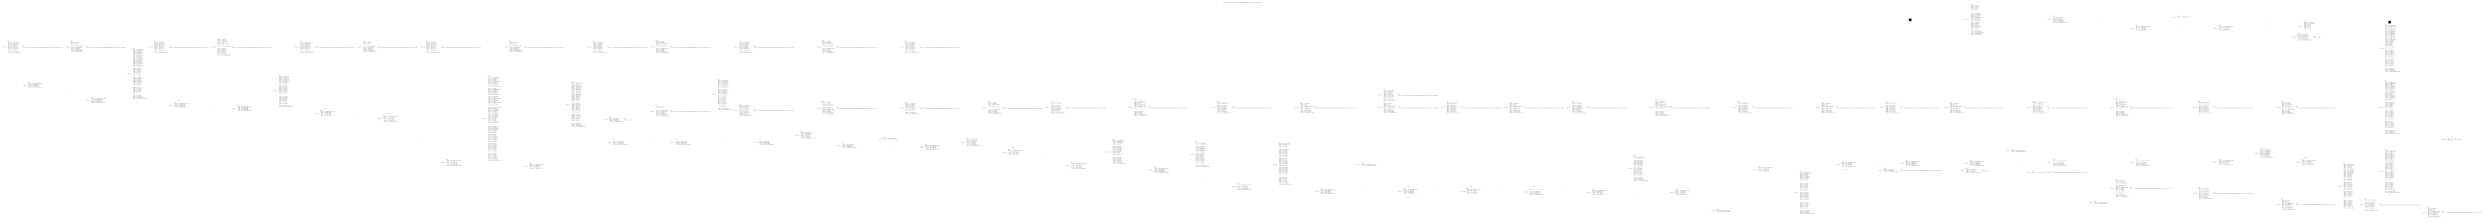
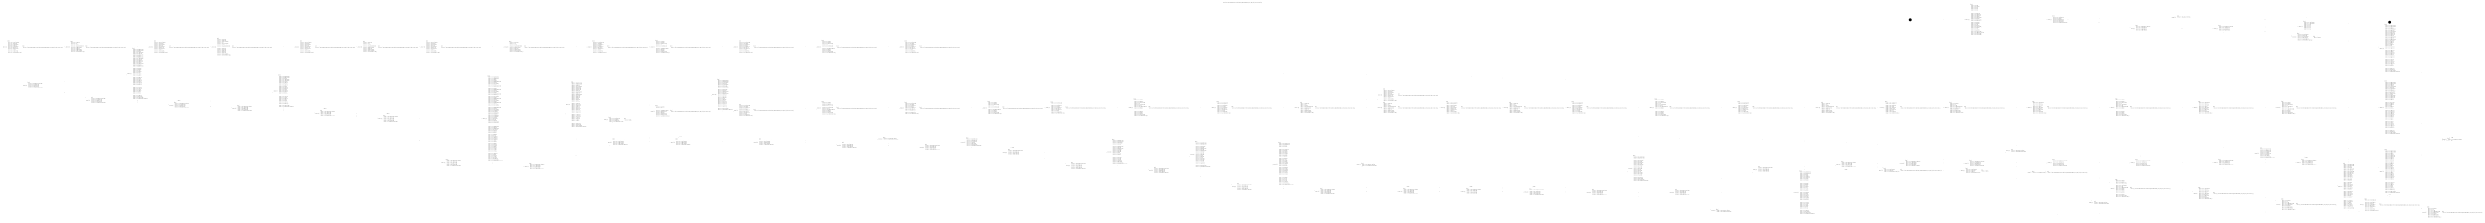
(805, 135) -> none
